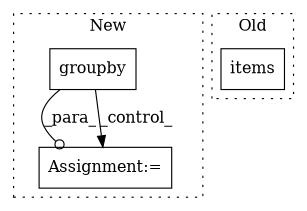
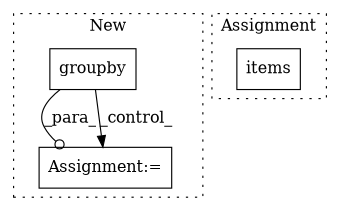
(253, 27) -> (269, 27)
